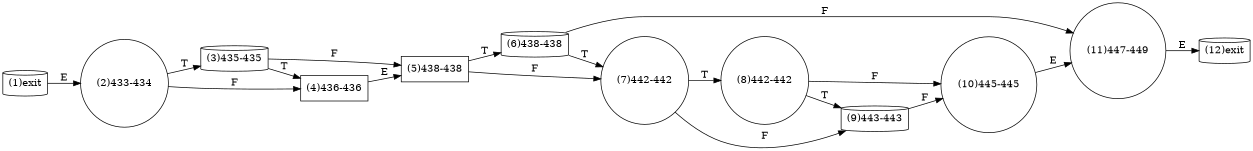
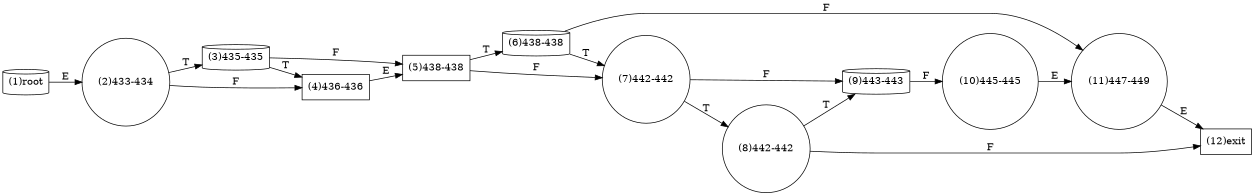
(1225, 51) -> (1226, 142)
(871, 82) -> (1002, 153)
(25, 83) -> (26, 82)
